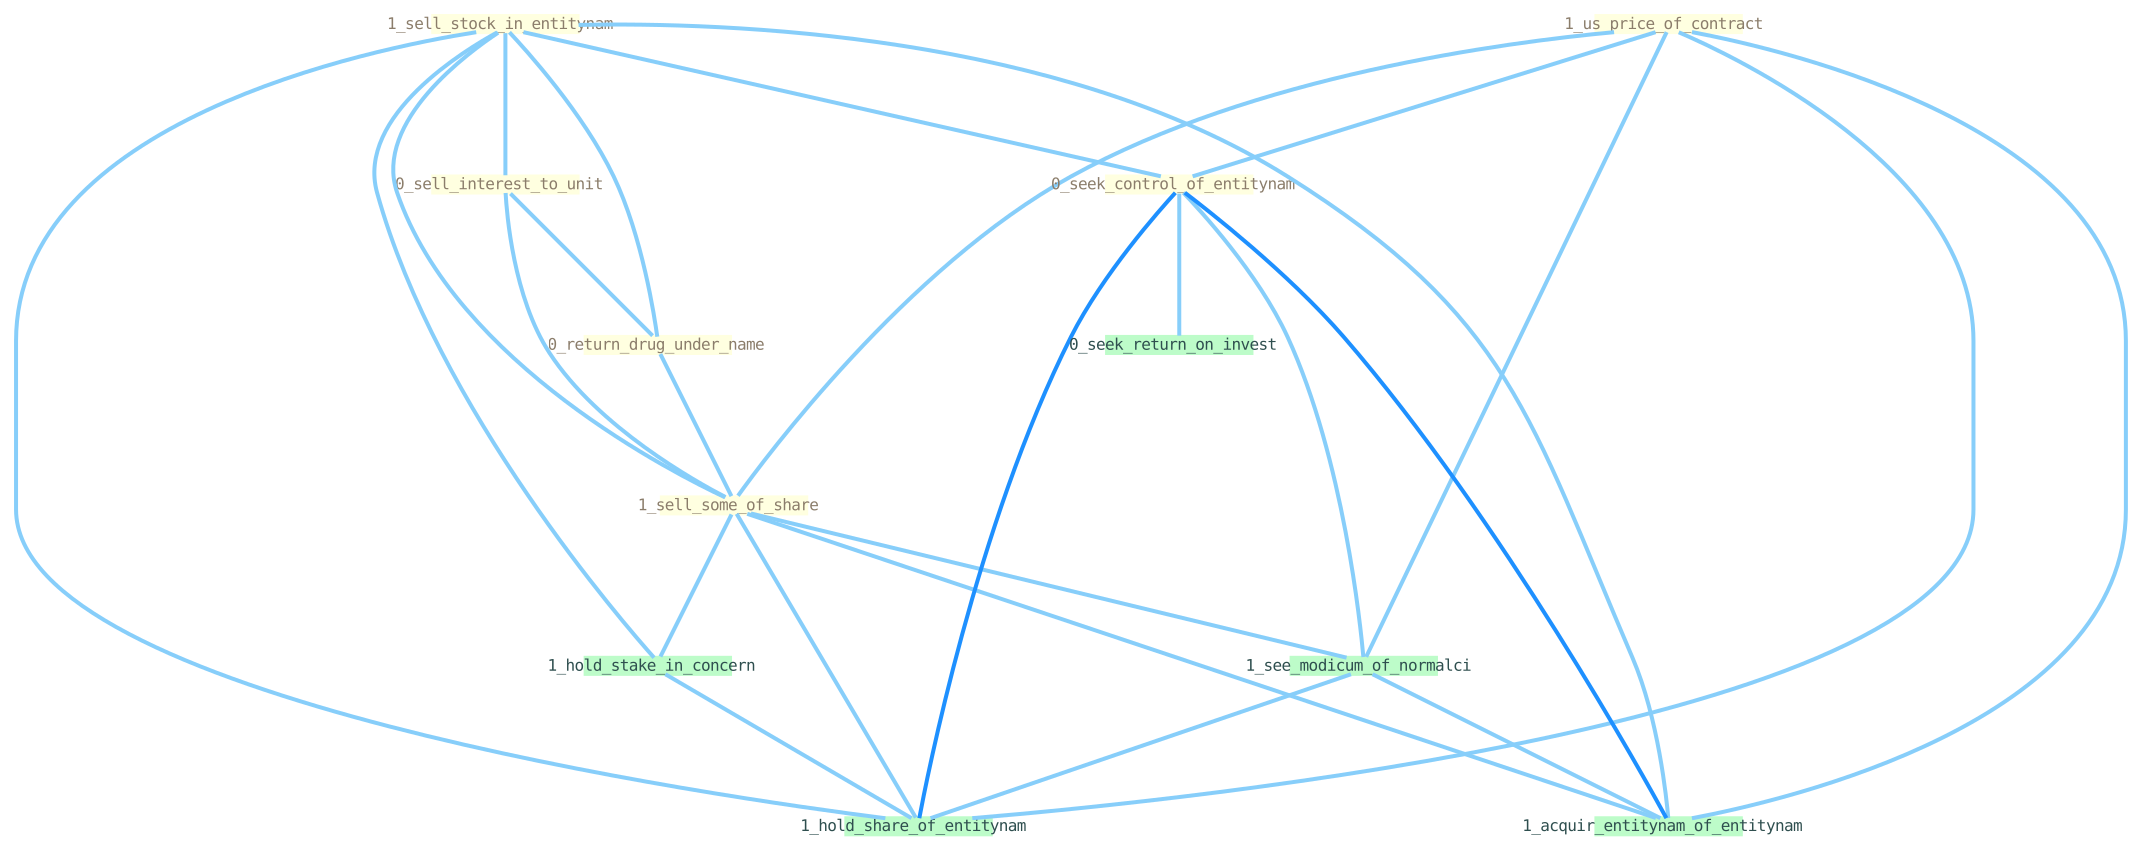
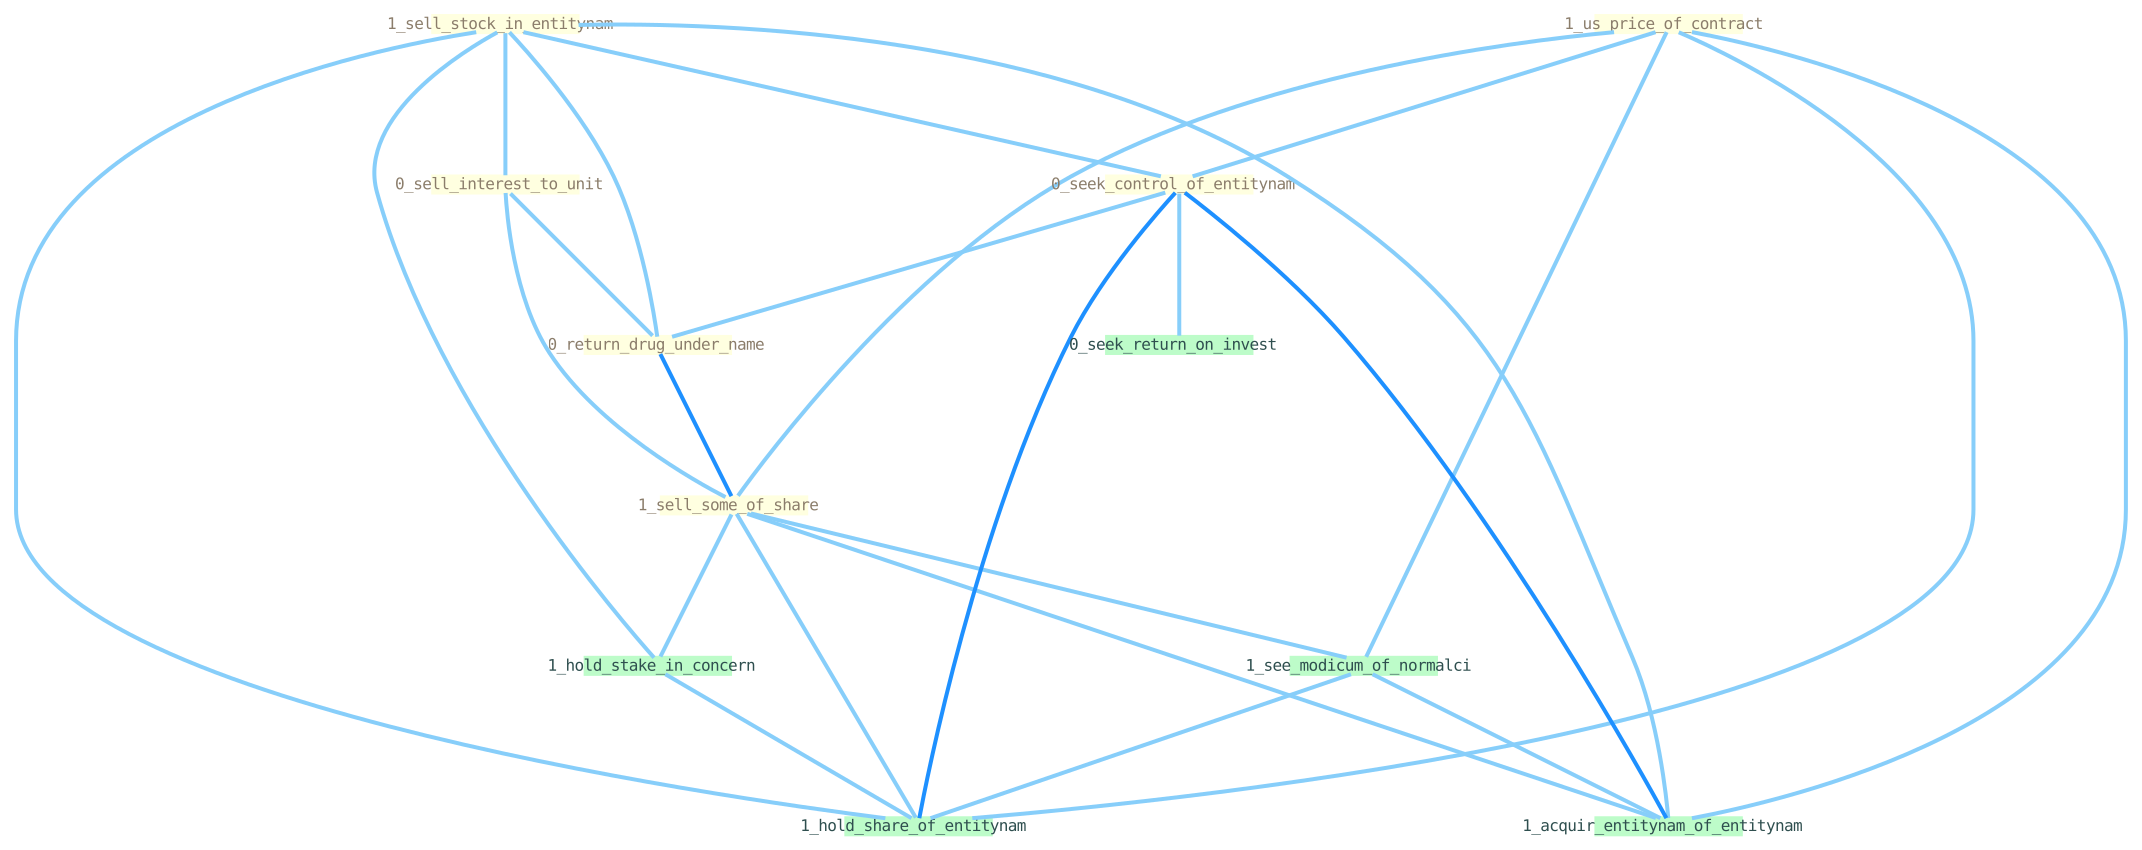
(462, 303) -> none
(1314, 408) -> (906, 268)
(696, 425) -> (696, 425)
